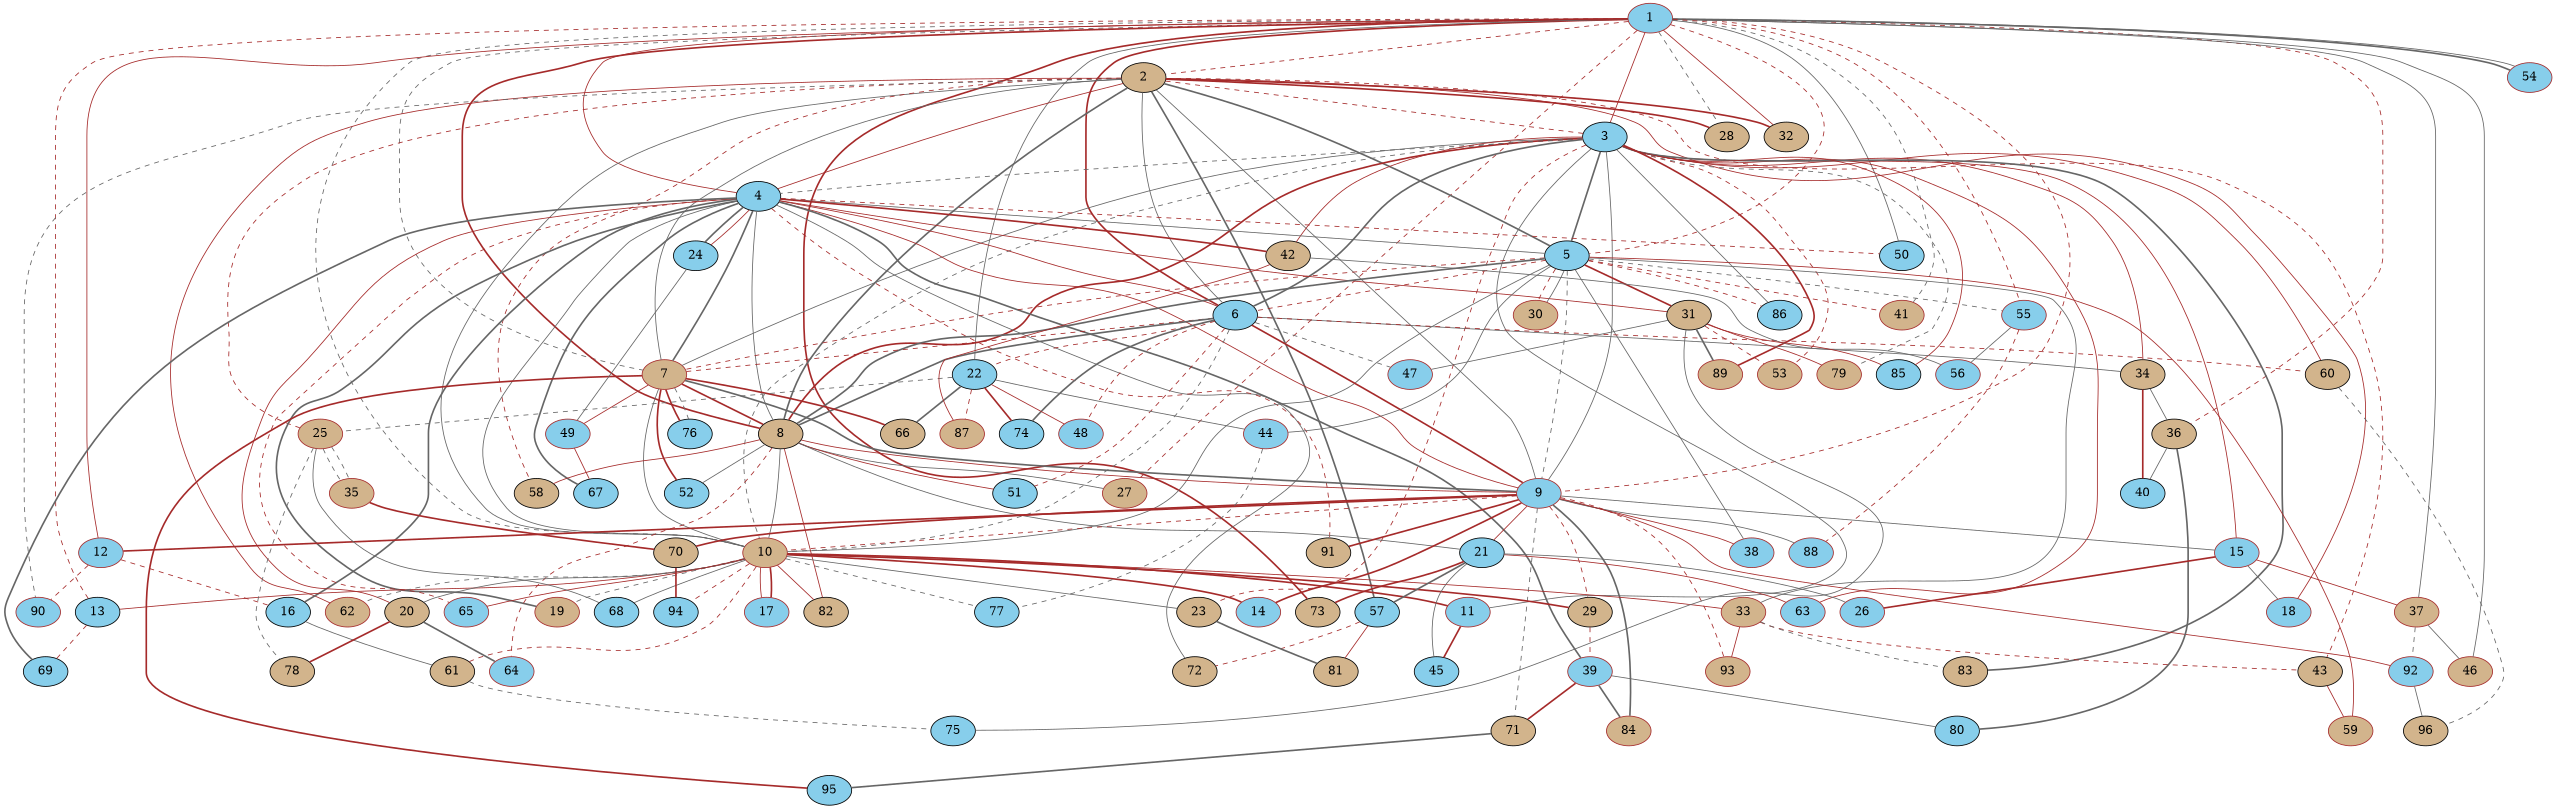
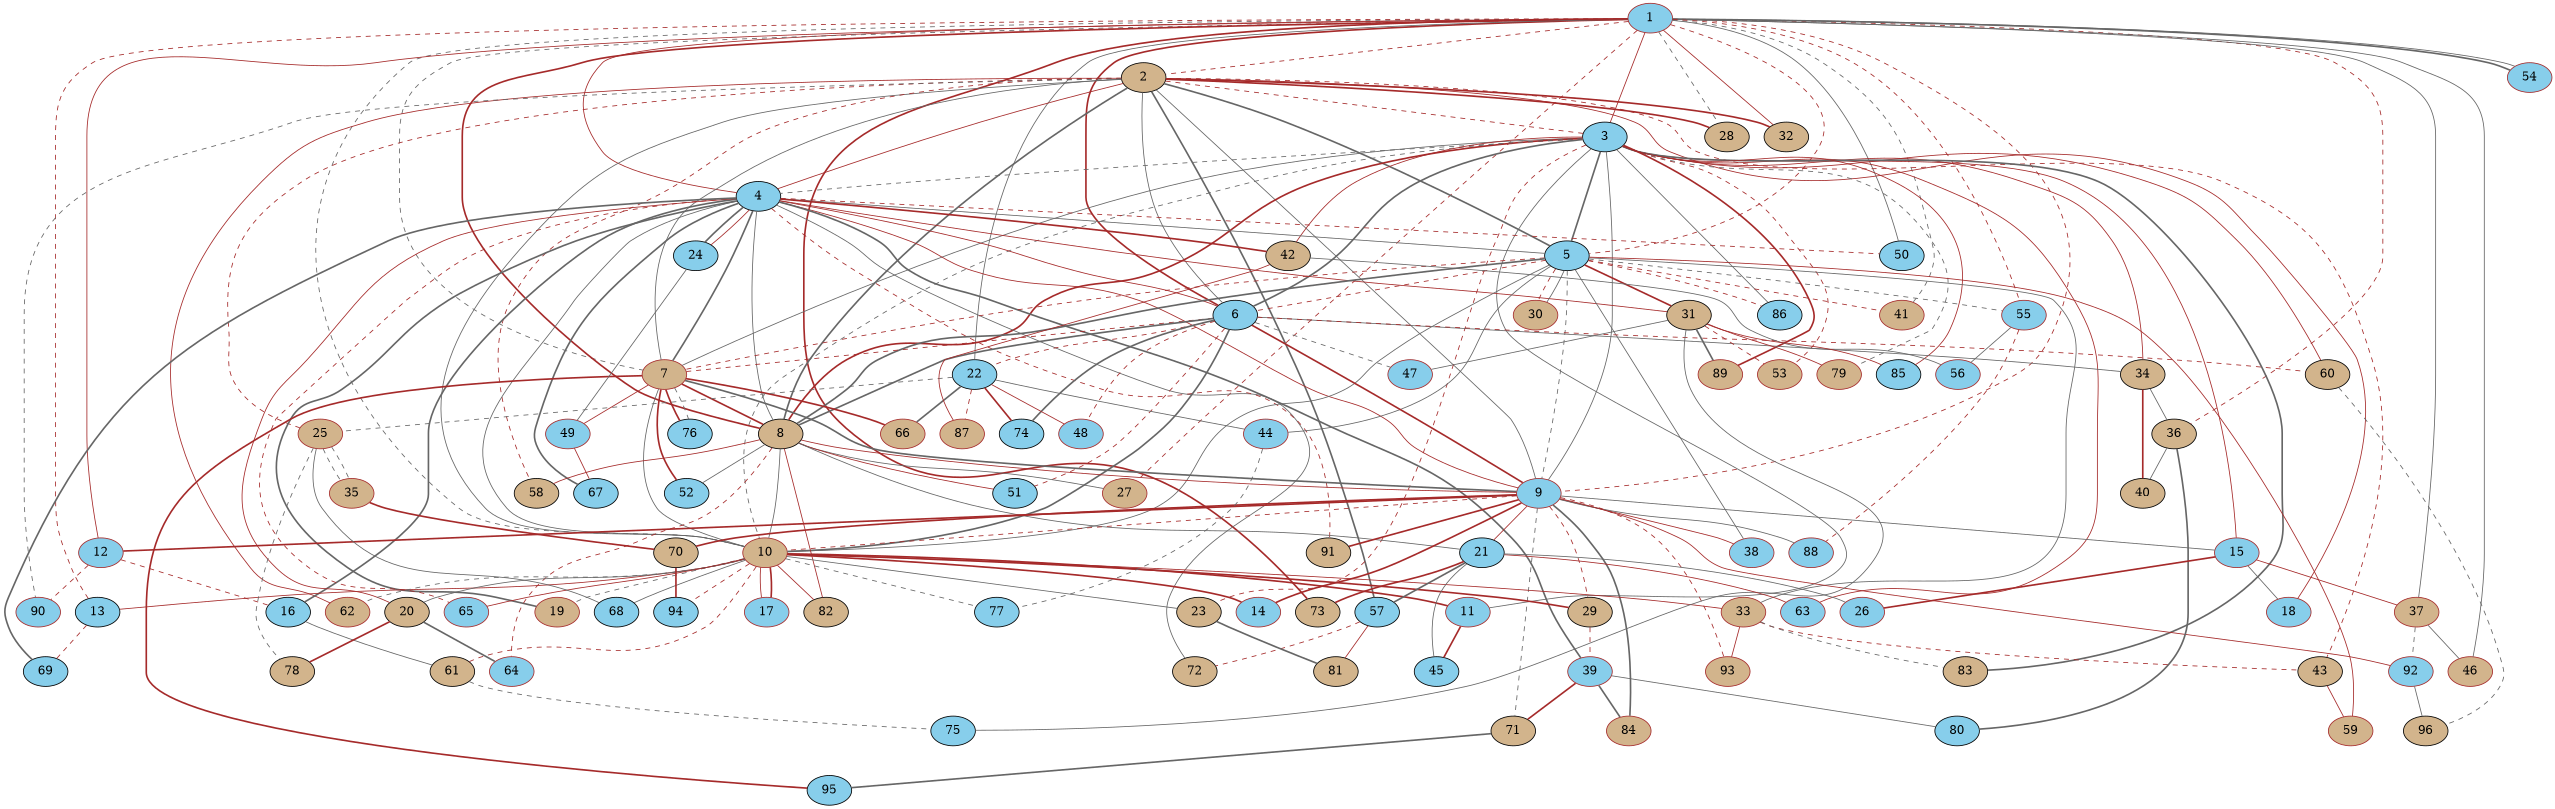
(903, 434) -> (903, 434)
(2143, 493) -> (2143, 493)
(1045, 508) -> (1045, 508)
